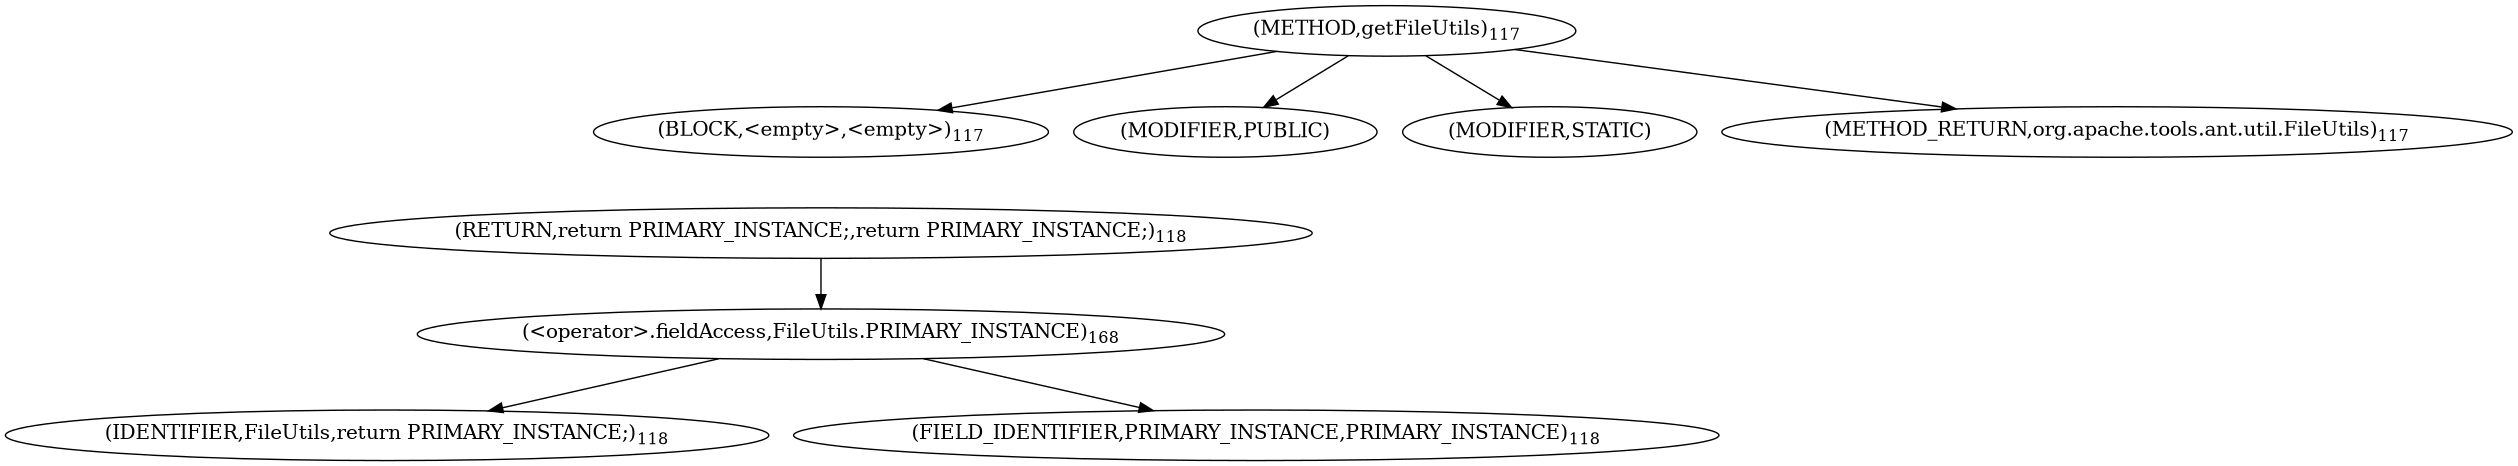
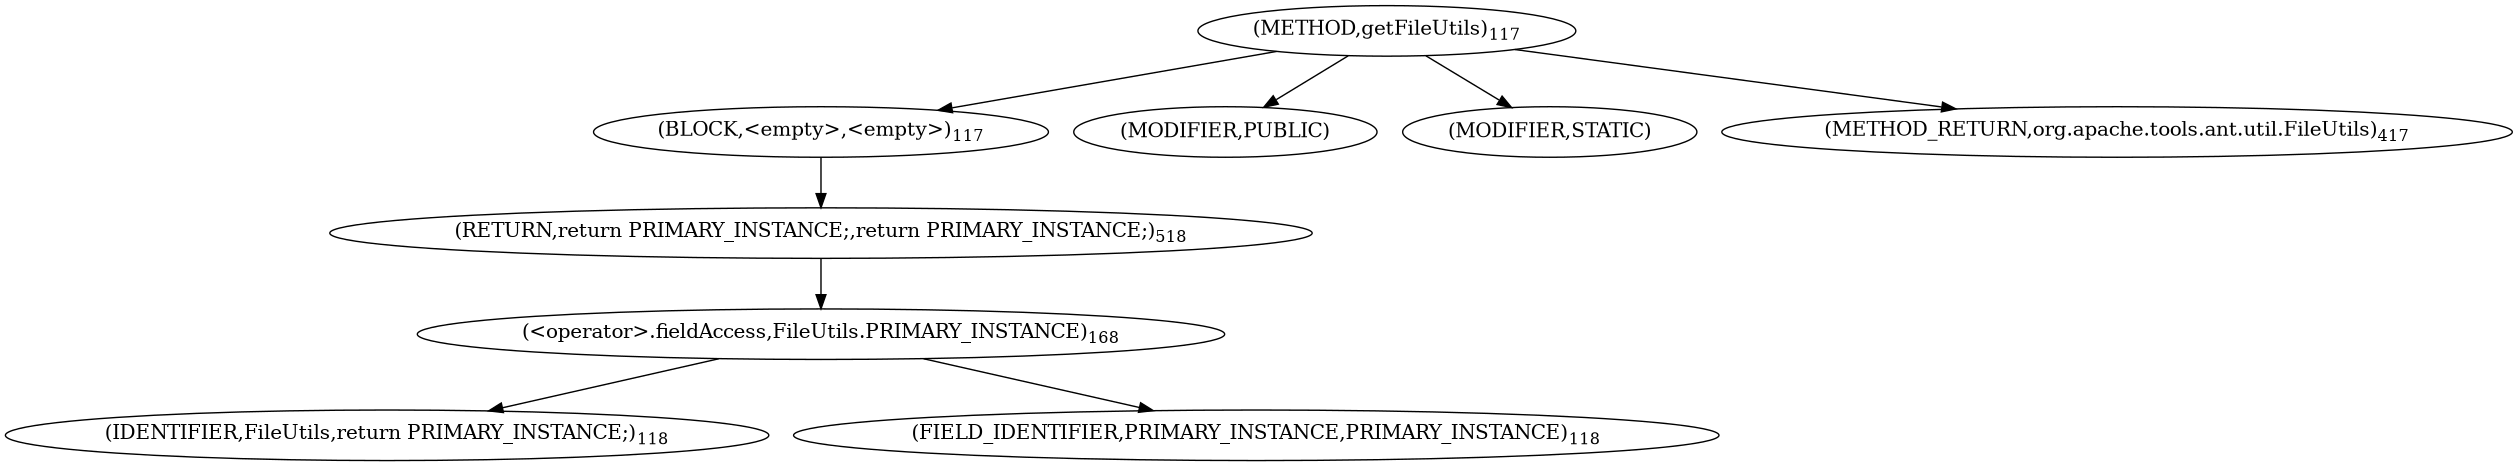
(2394, 130) -> (2394, 130)
none -> (821, 176)
(1171, 231) -> (1171, 231)
